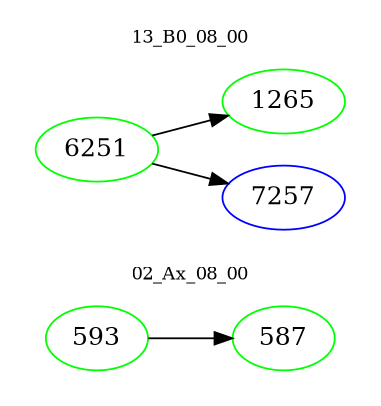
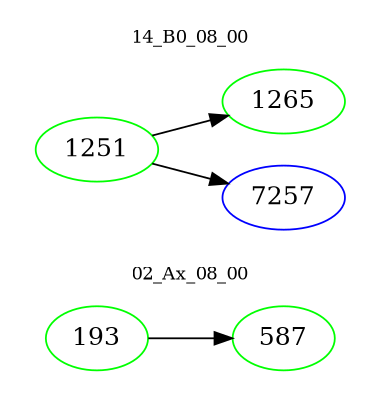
(190, 38) -> (190, 38)
(97, 150) -> (97, 150)
(97, 338) -> (97, 338)
